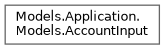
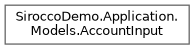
(82, 25) -> (97, 25)
